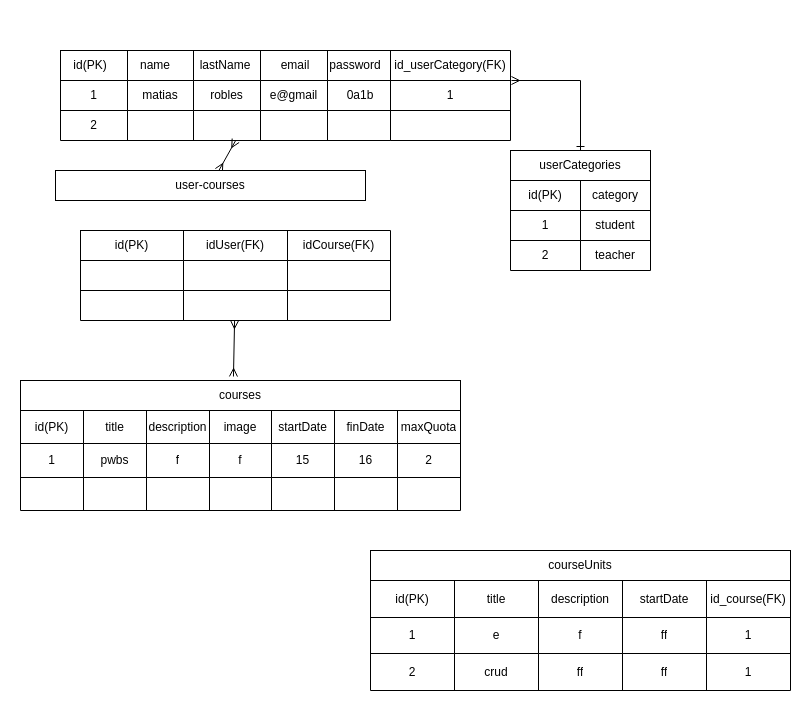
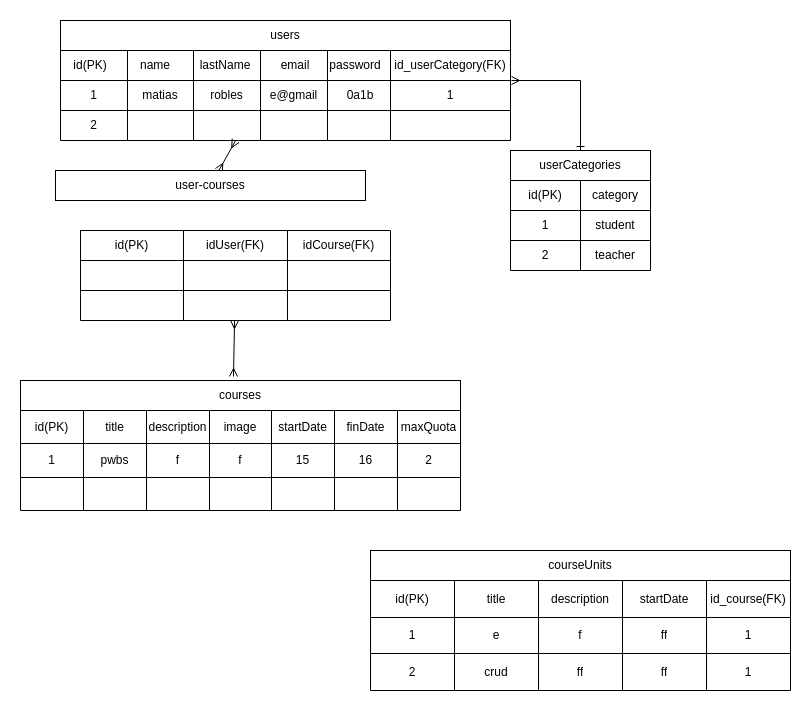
none -> (286, 36)
